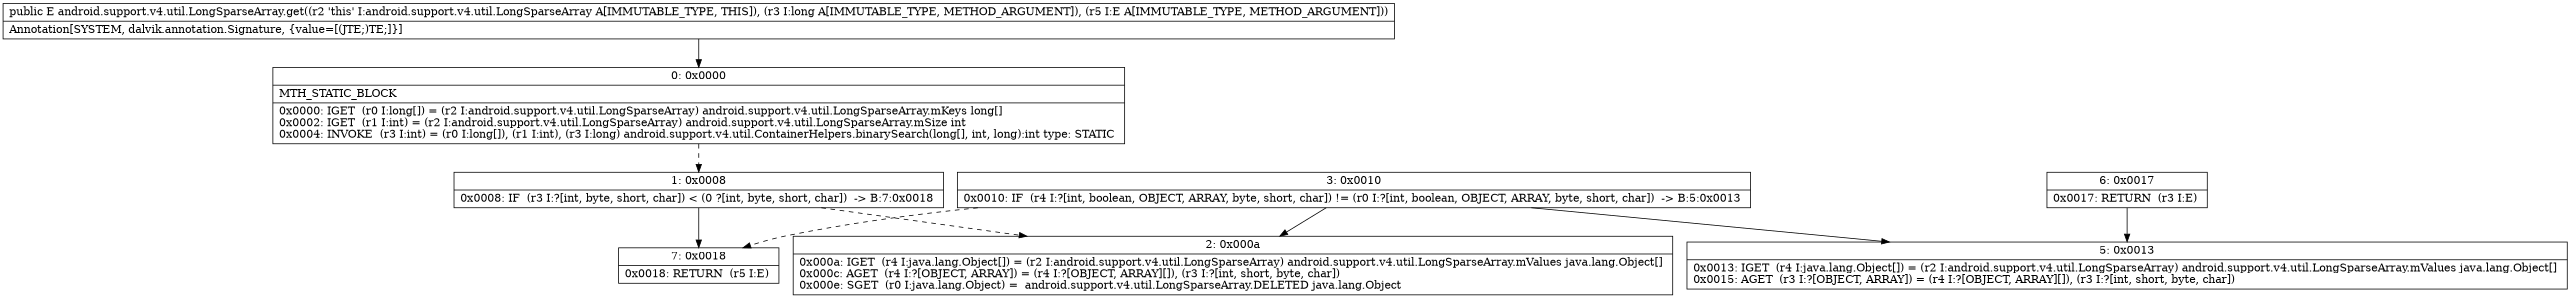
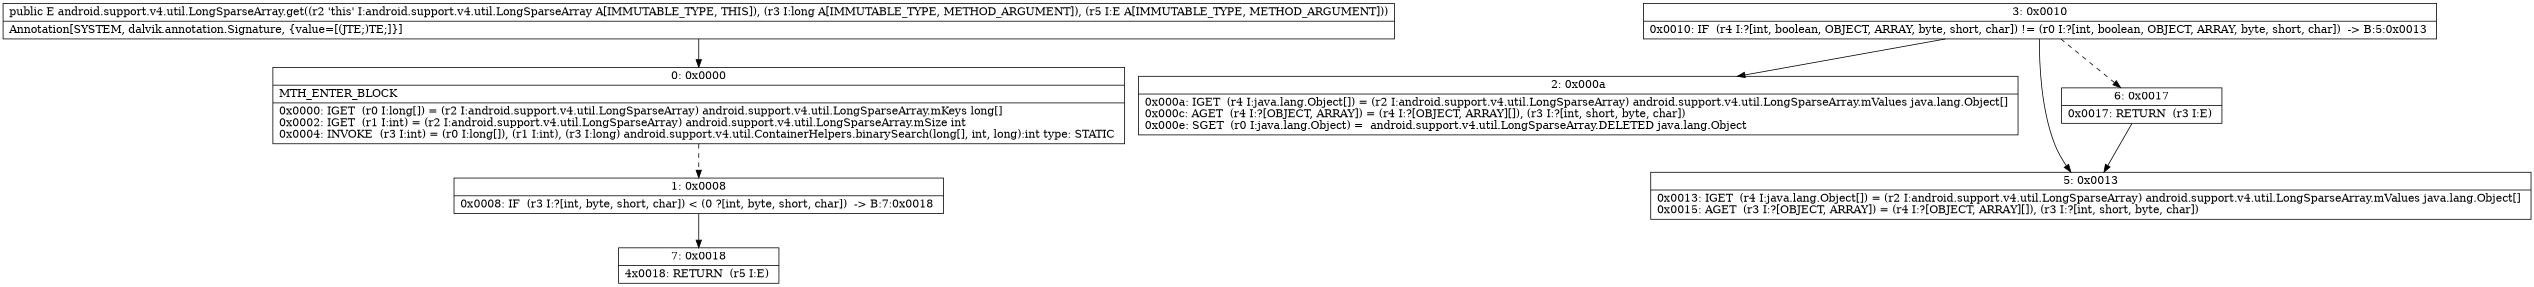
(338, 94) -> (338, 94)
(920, 221) -> none
(863, 222) -> (2088, 61)
(699, 274) -> (699, 274)
